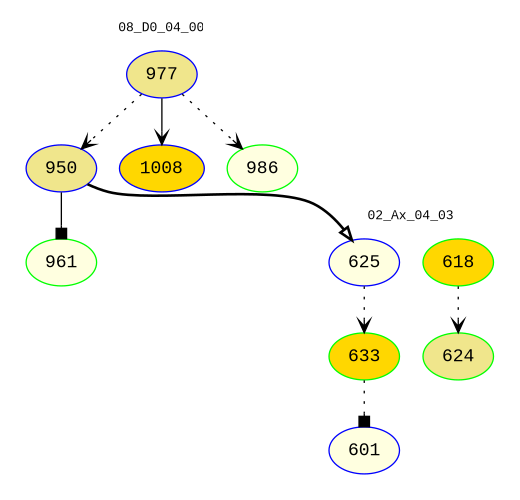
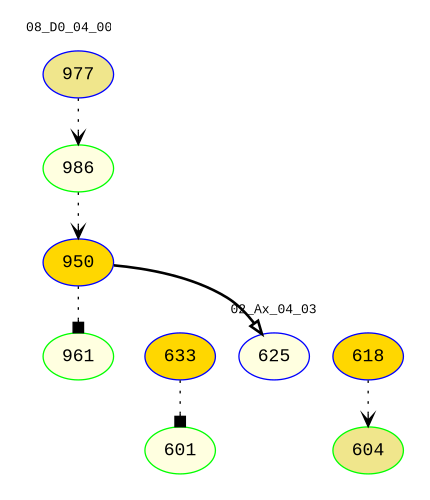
(116, 117) -> (78, 209)
(61, 168) -> (78, 262)
(162, 168) -> none
(61, 209) -> (78, 303)
(458, 262) -> (368, 356)
(364, 303) -> none
(364, 356) -> (180, 356)
(458, 356) -> (368, 450)
(364, 450) -> (180, 450)
